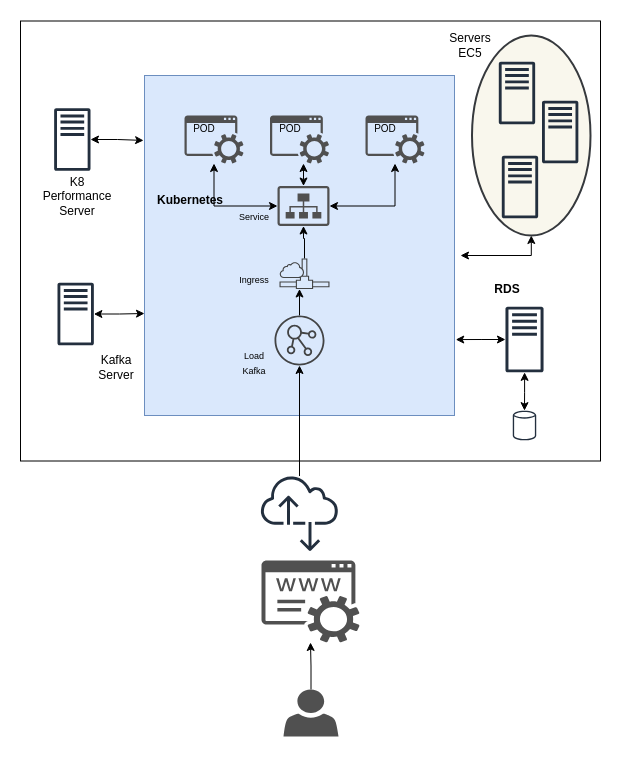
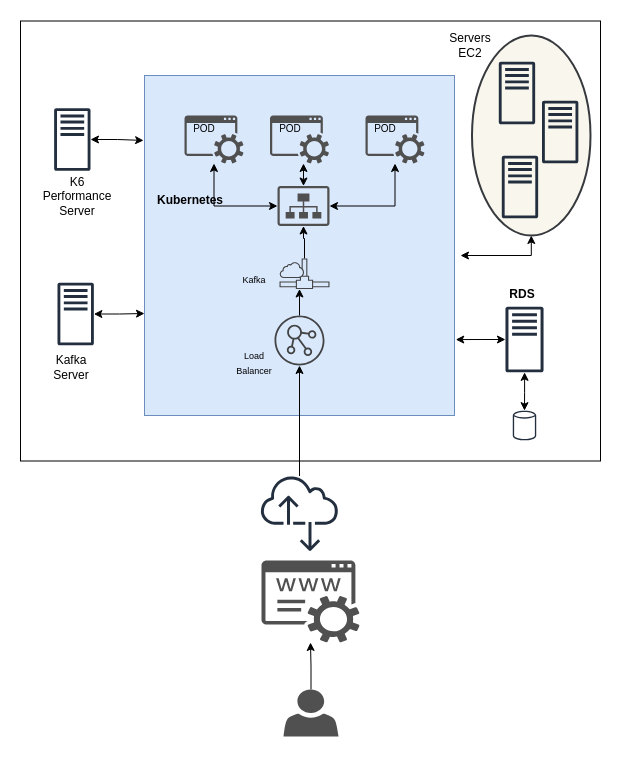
(471, 46) -> (471, 46)
(78, 197) -> (78, 197)
(255, 216) -> none
(255, 280) -> (255, 280)
(507, 290) -> (522, 295)
(255, 363) -> (255, 363)
(116, 368) -> (71, 368)
